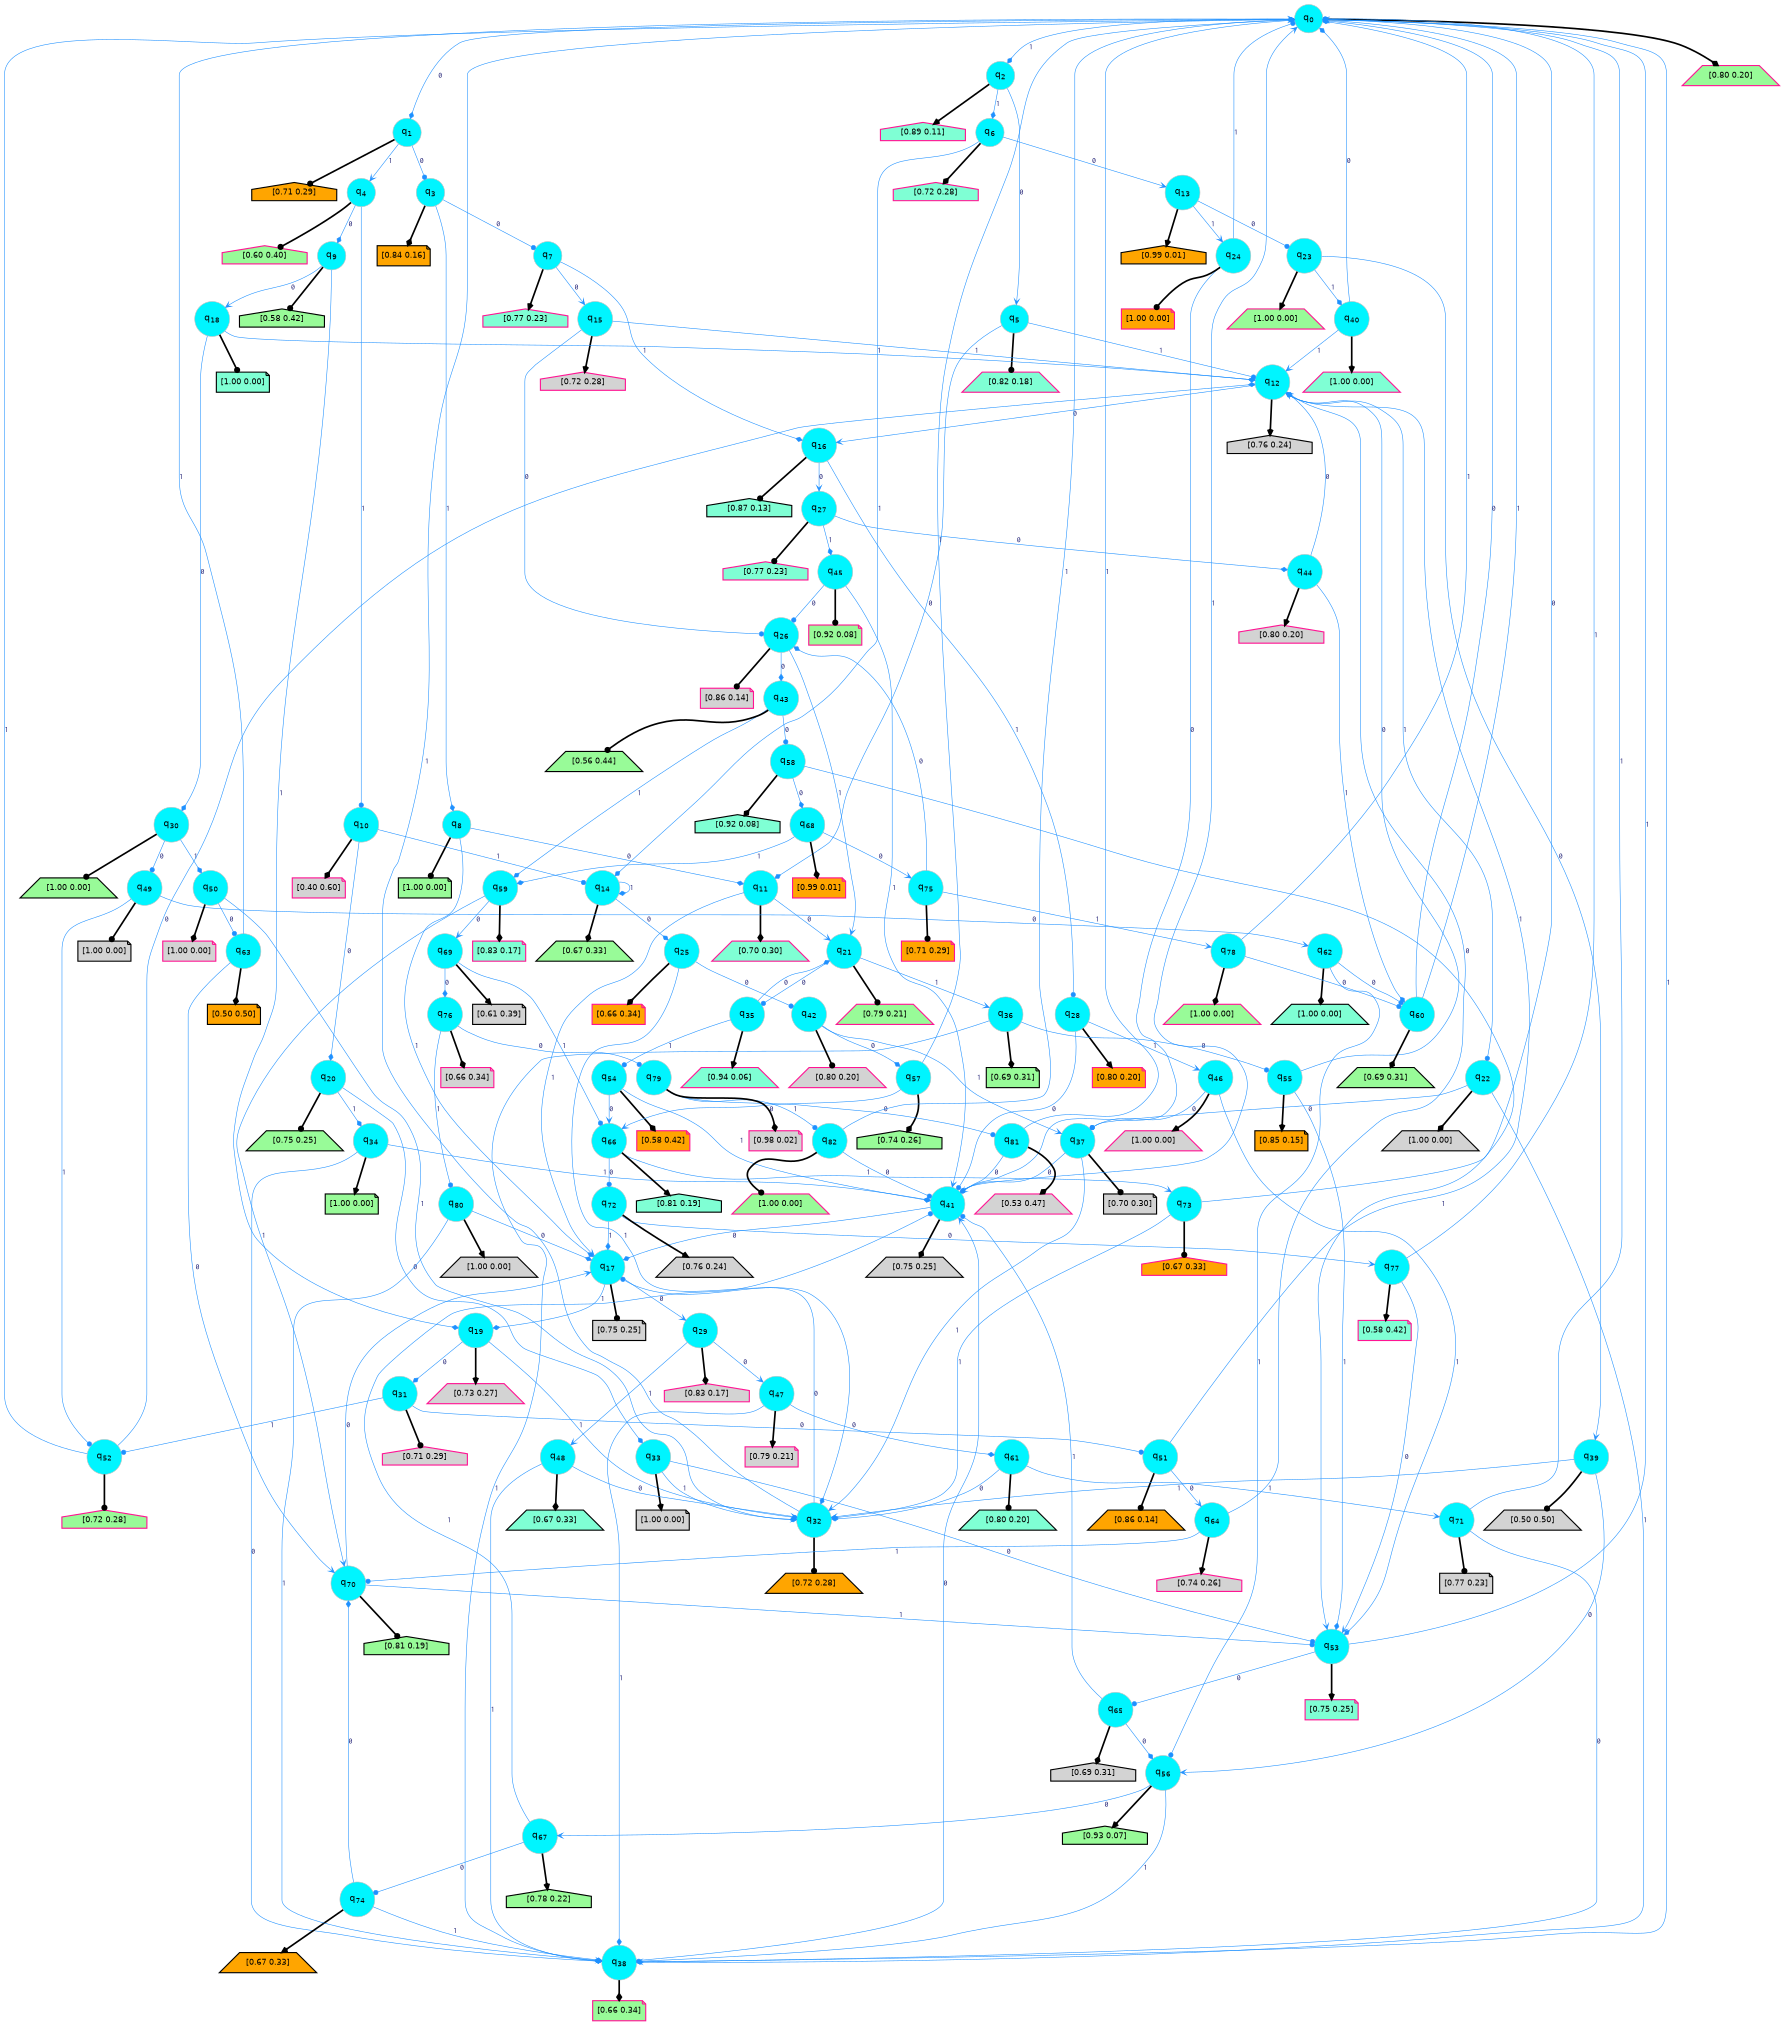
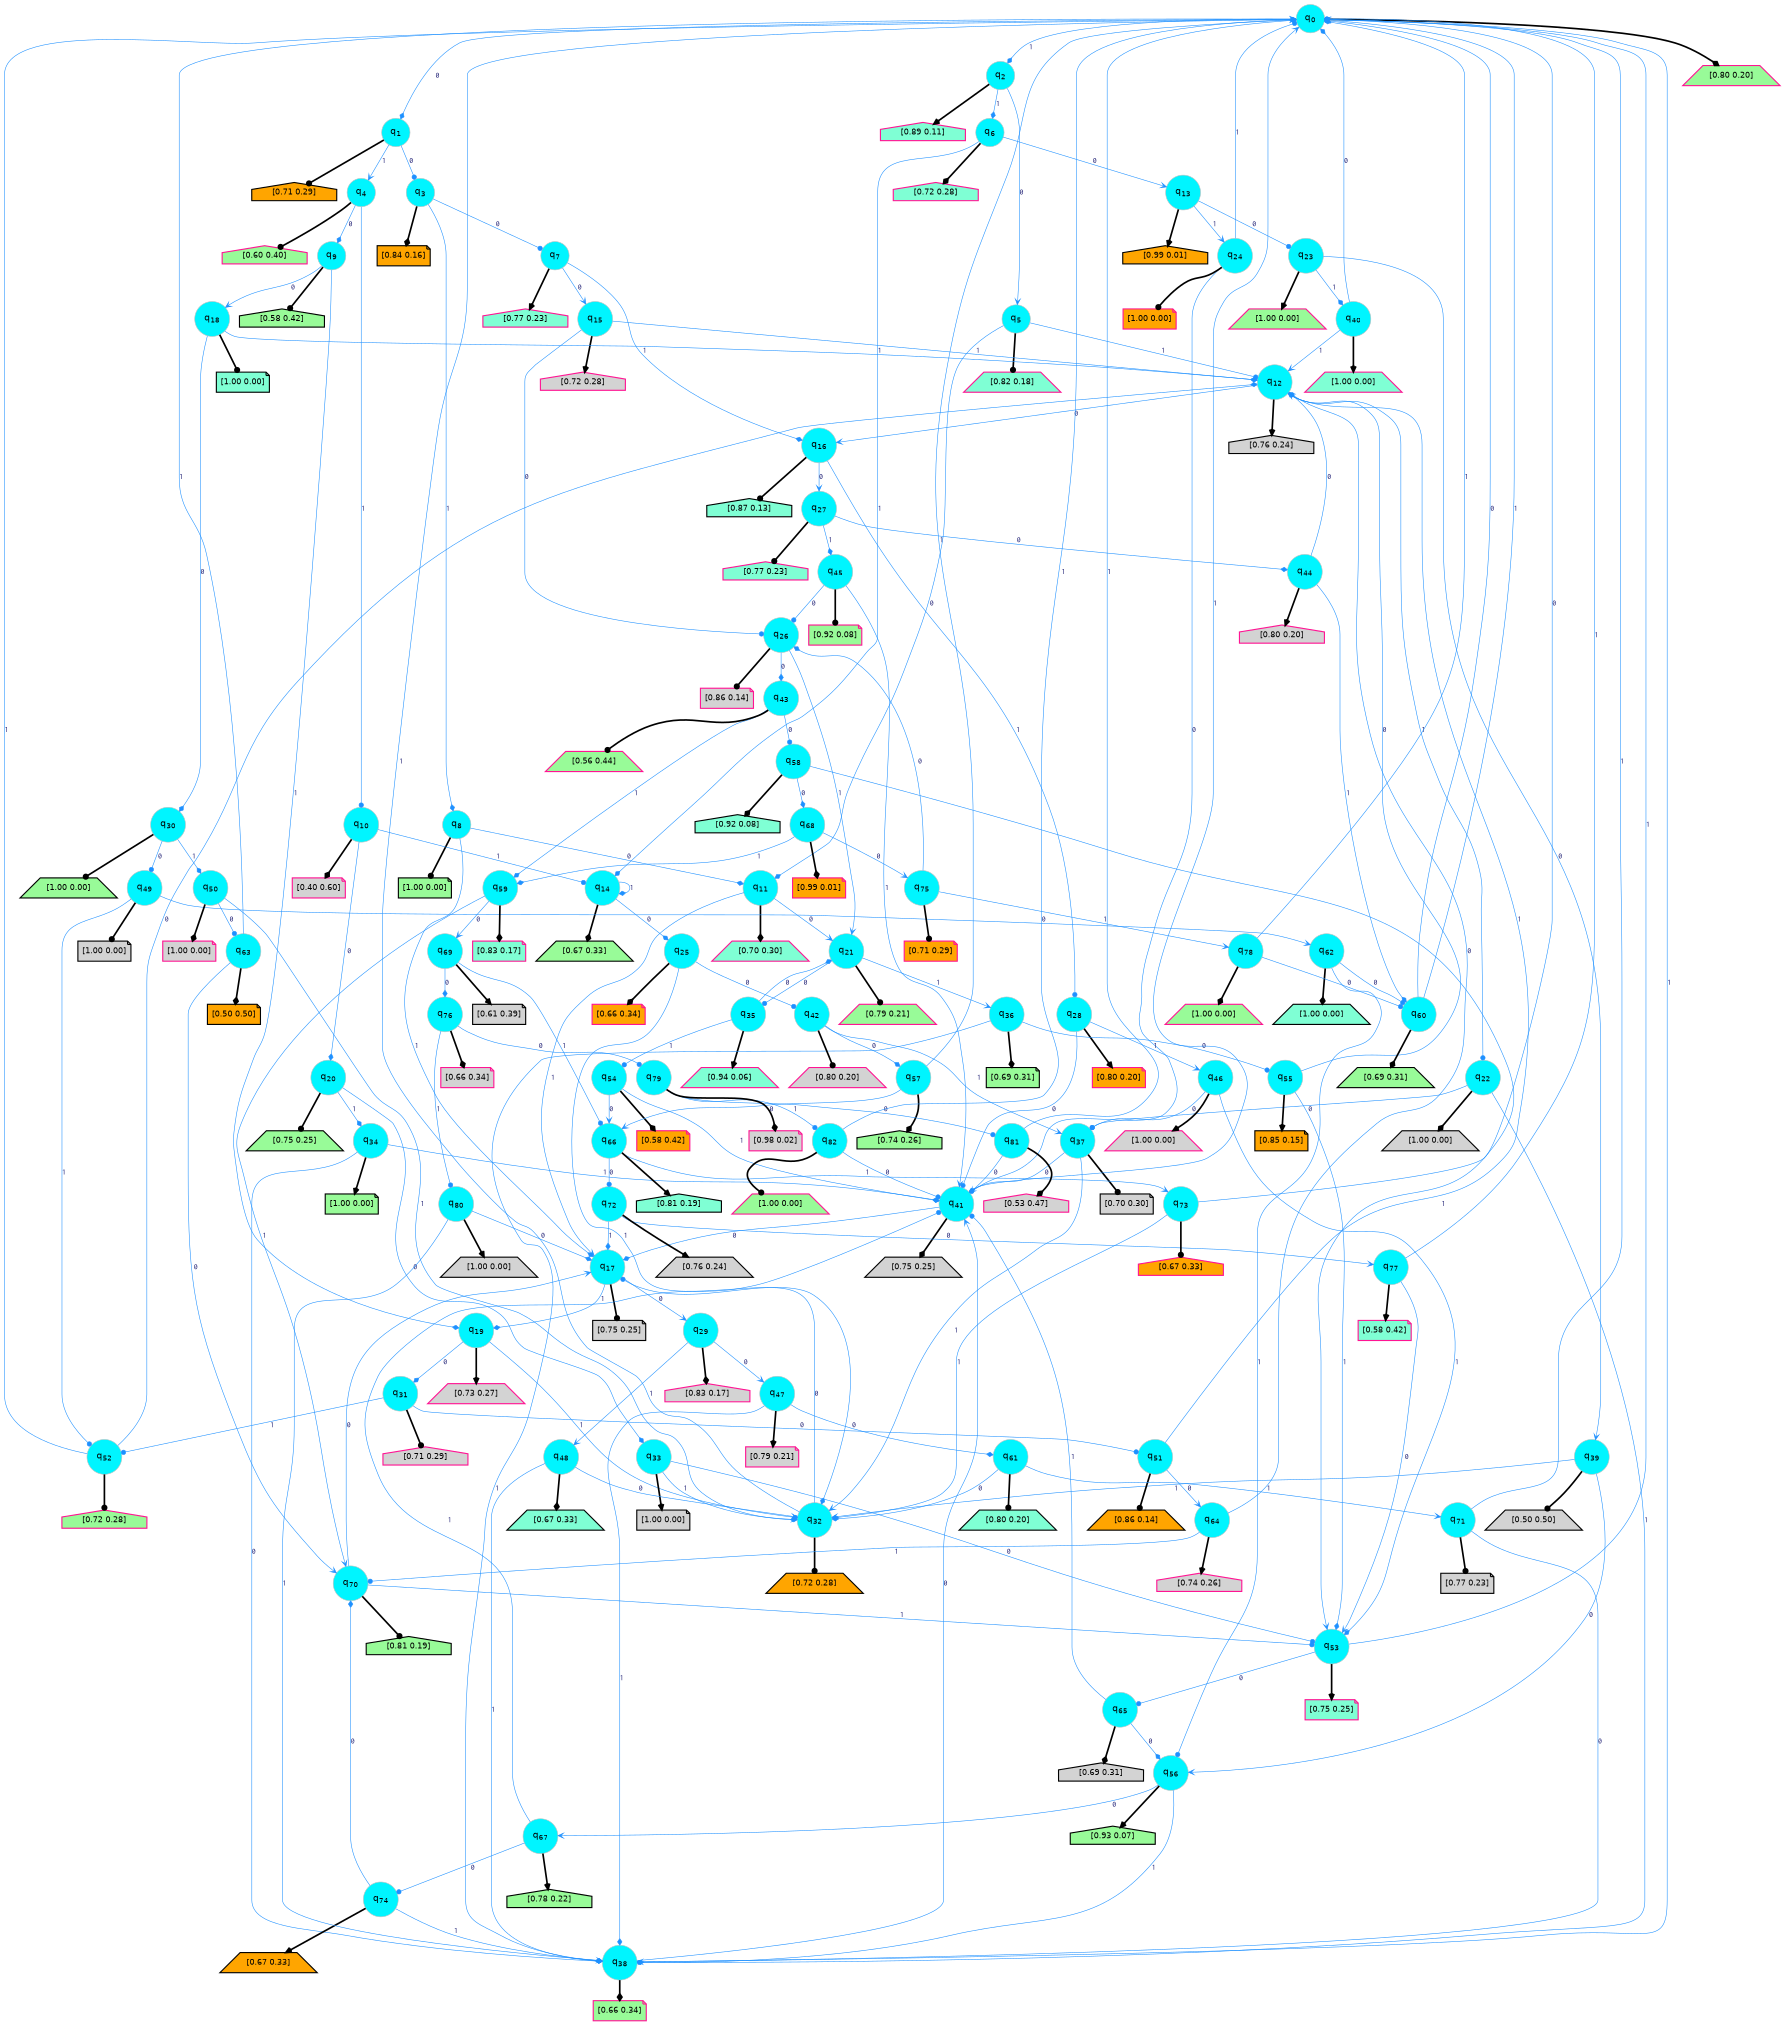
(594, 762) -> (594, 762)
(1023, 1204) -> (1026, 1204)
